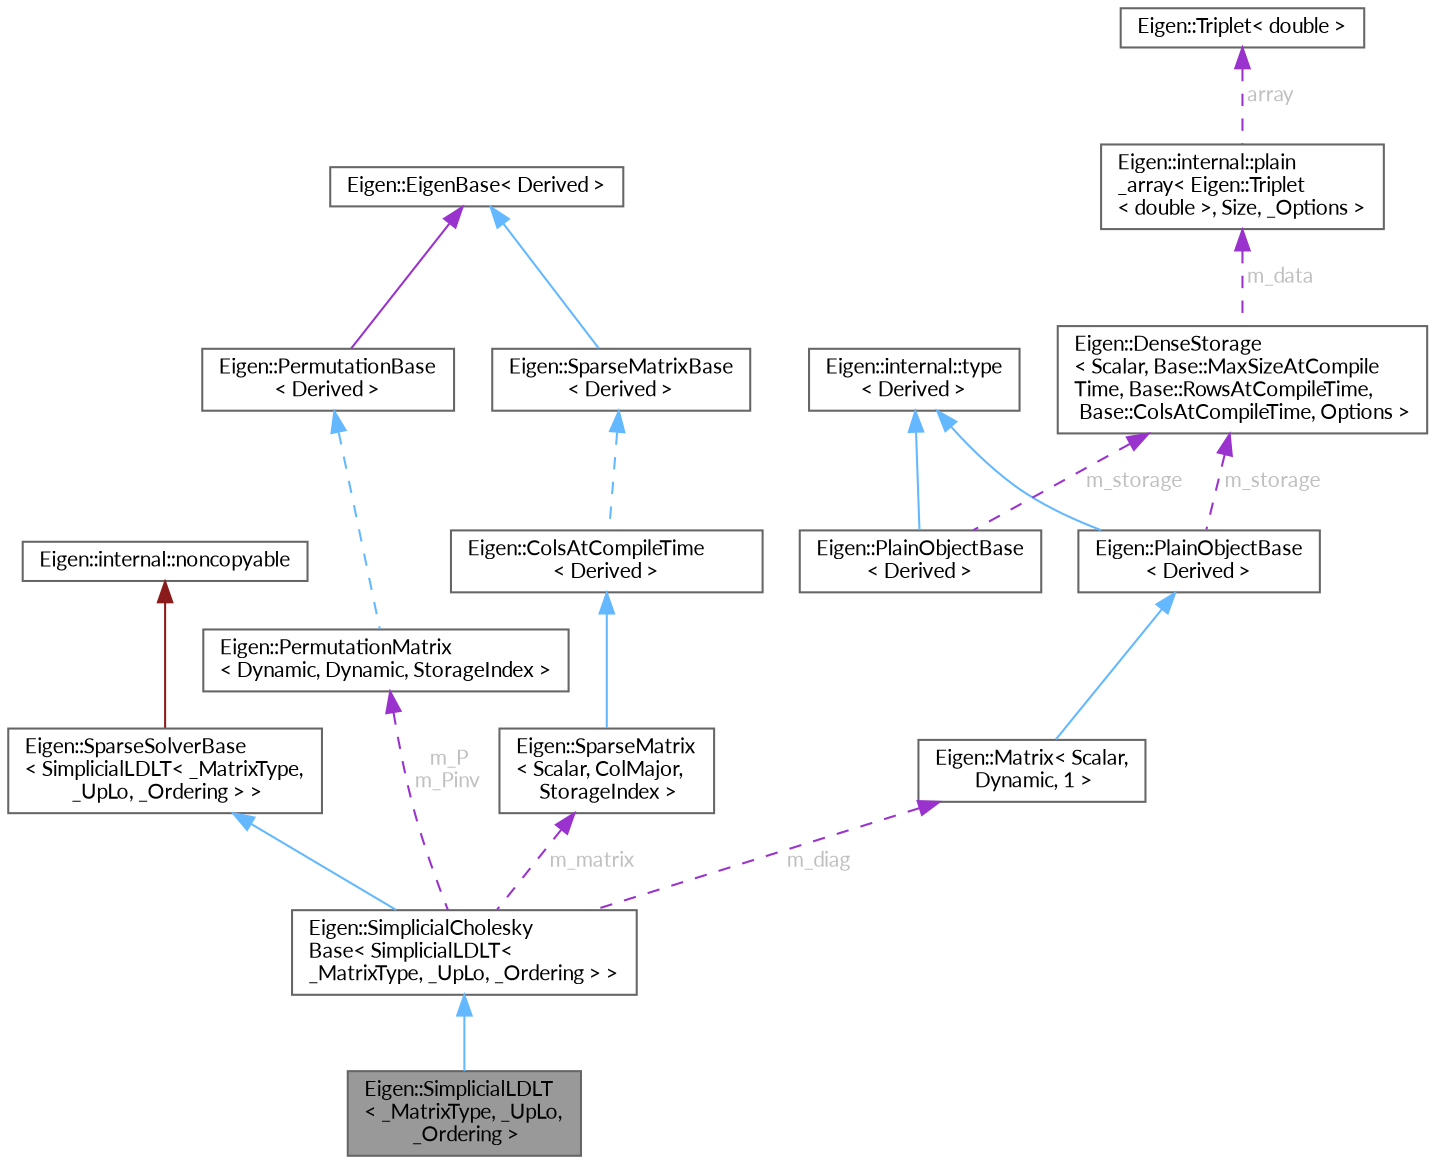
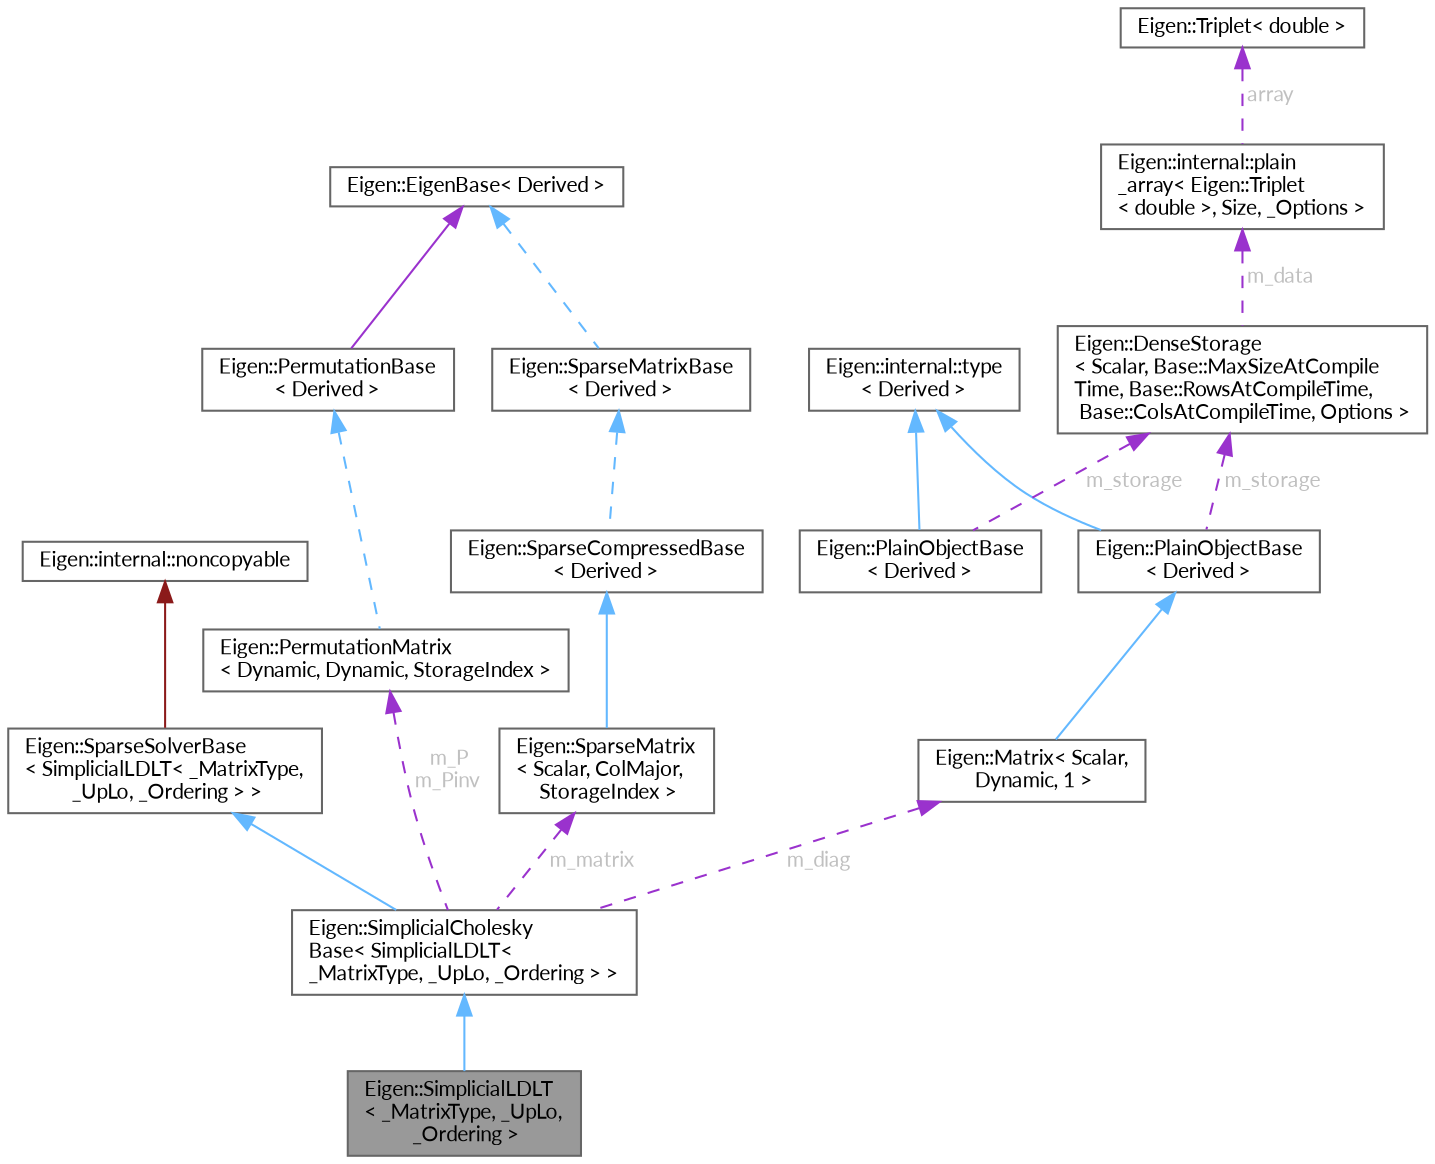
(551, 286) -> (551, 286)
(607, 561) -> (607, 561)
